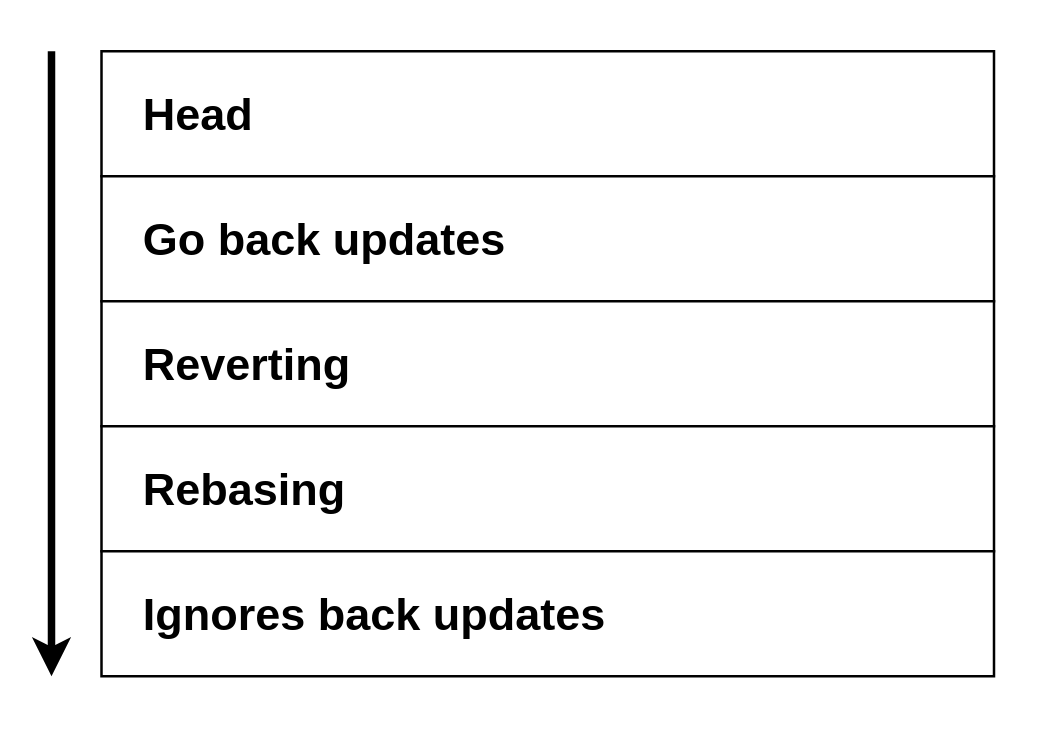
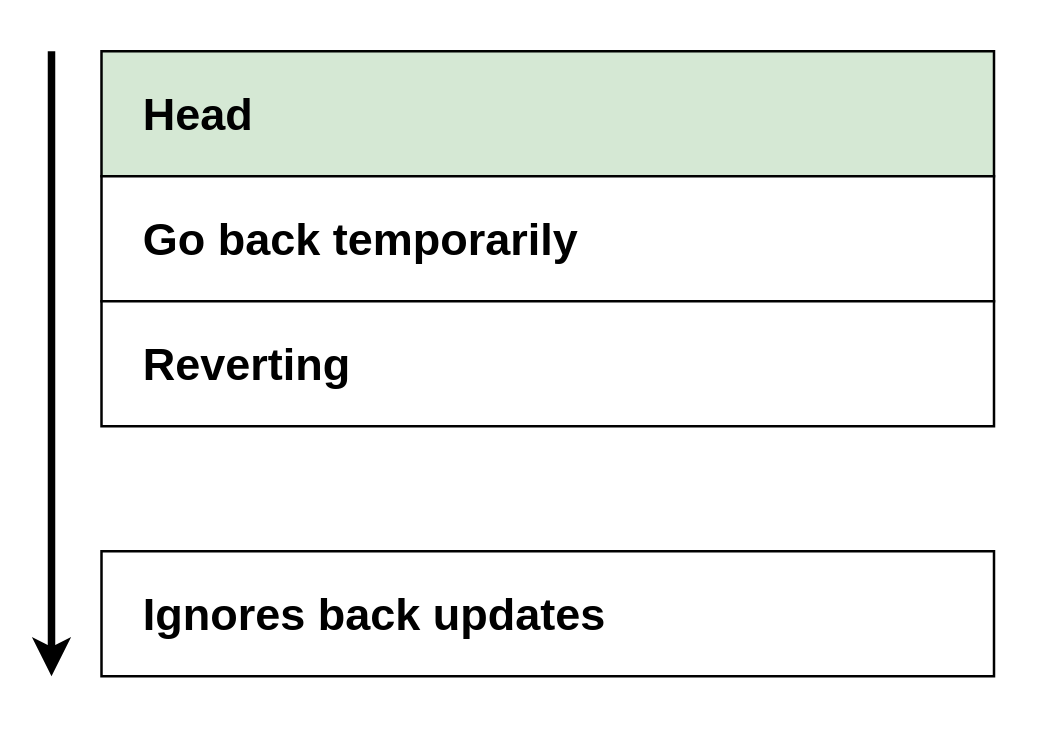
(548, 114) -> (548, 114)
(341, 239) -> (384, 239)
(548, 489) -> none
